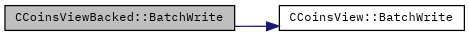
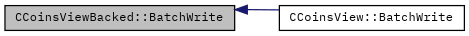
(251, 26) -> (263, 10)
